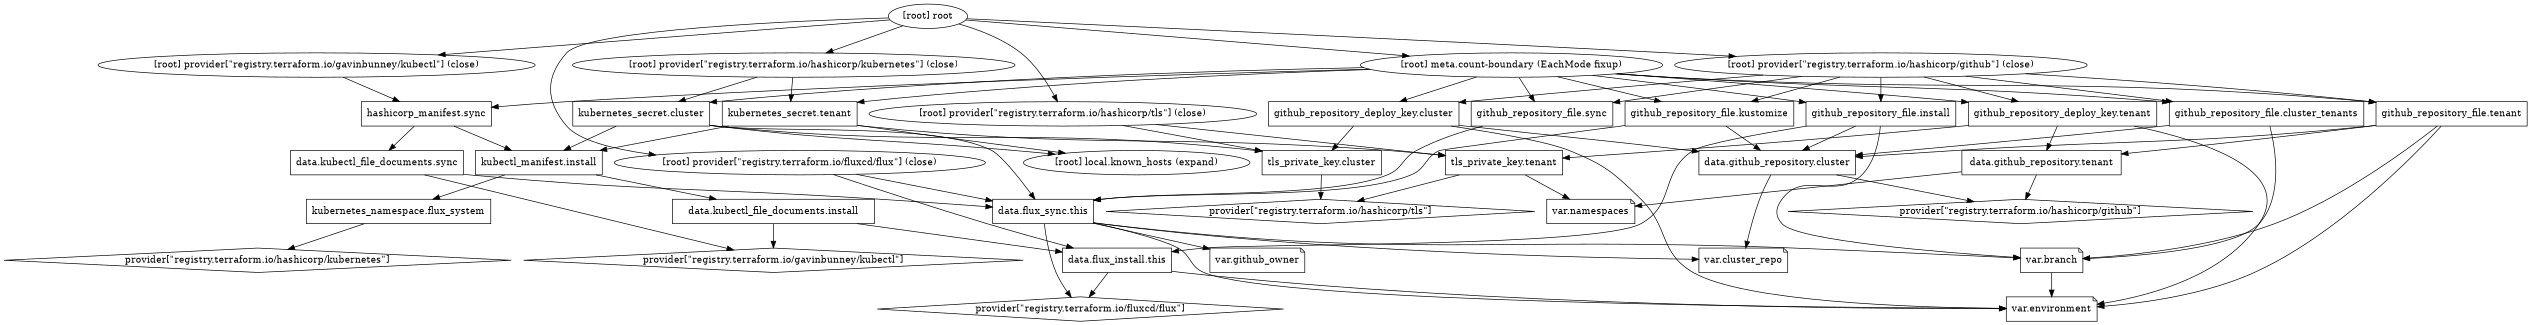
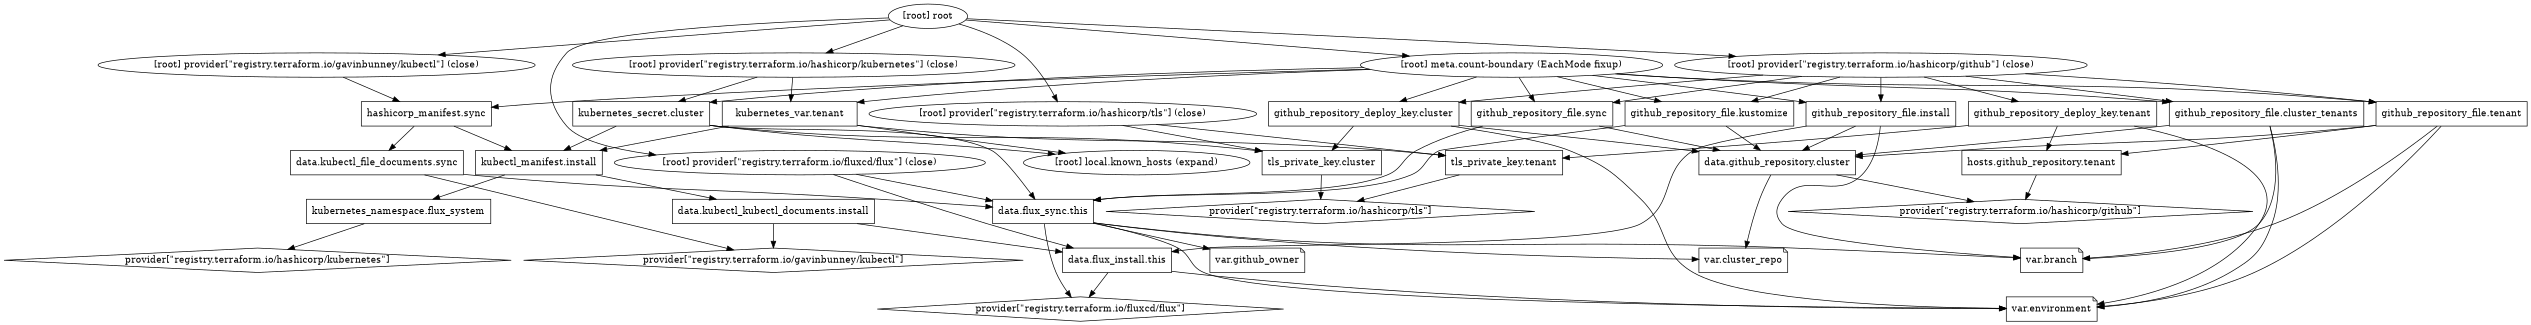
(1815, 89) -> none
(790, 114) -> (790, 114)
none -> (1656, 138)
(2042, 163) -> (2042, 163)
(773, 211) -> (773, 211)
(1591, 211) -> none
(2052, 281) -> (2244, 263)
